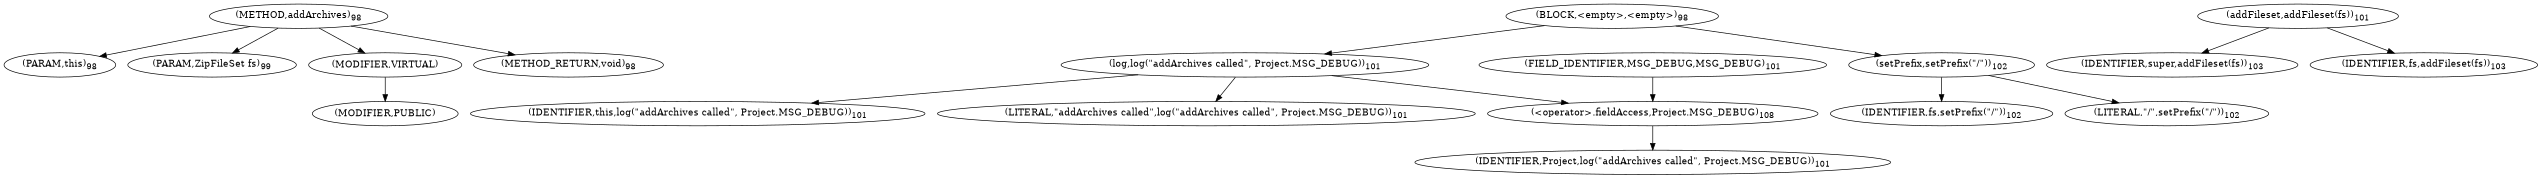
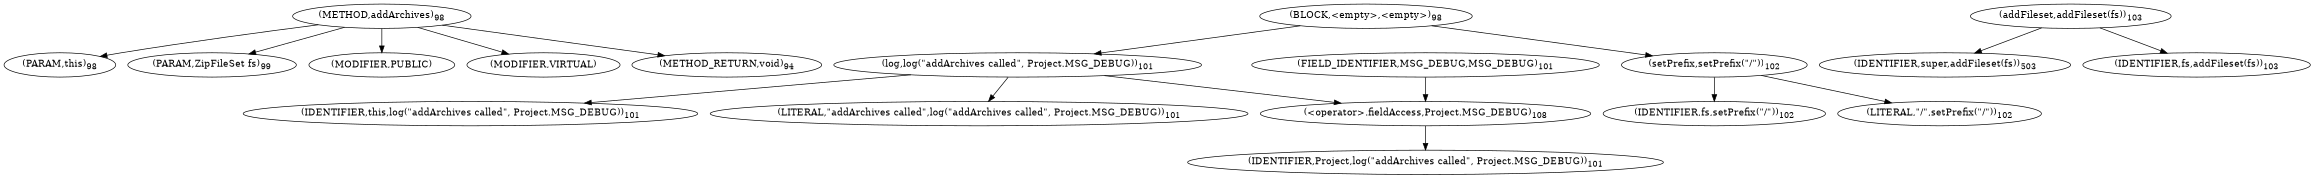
(2362, 15) -> (2135, 15)
(631, 64) -> (789, 64)
(2256, 64) -> (2029, 64)
(385, 86) -> (382, 37)
